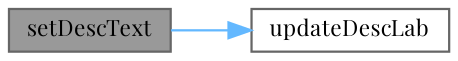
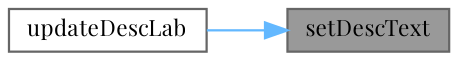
(200, 30) -> (236, 30)
